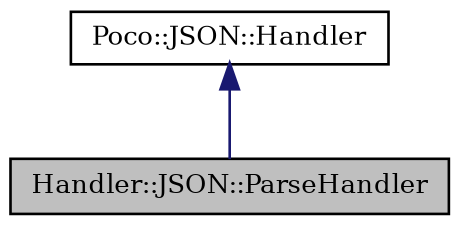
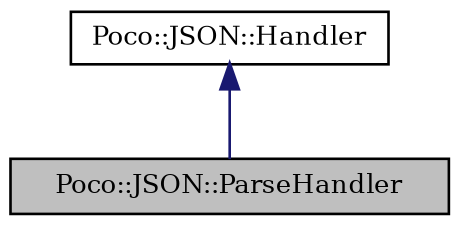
(230, 186) -> (230, 186)
